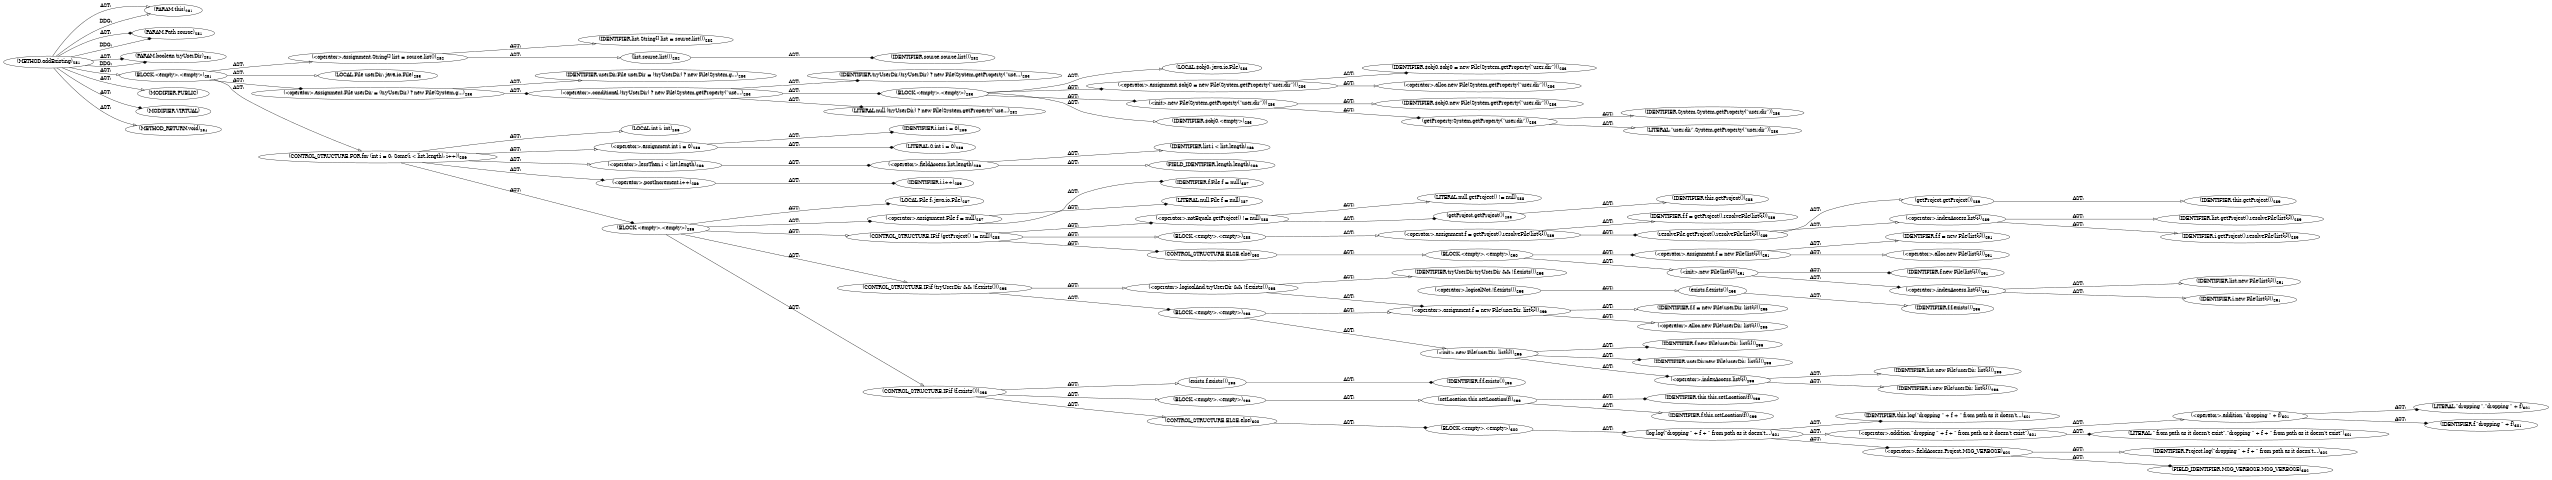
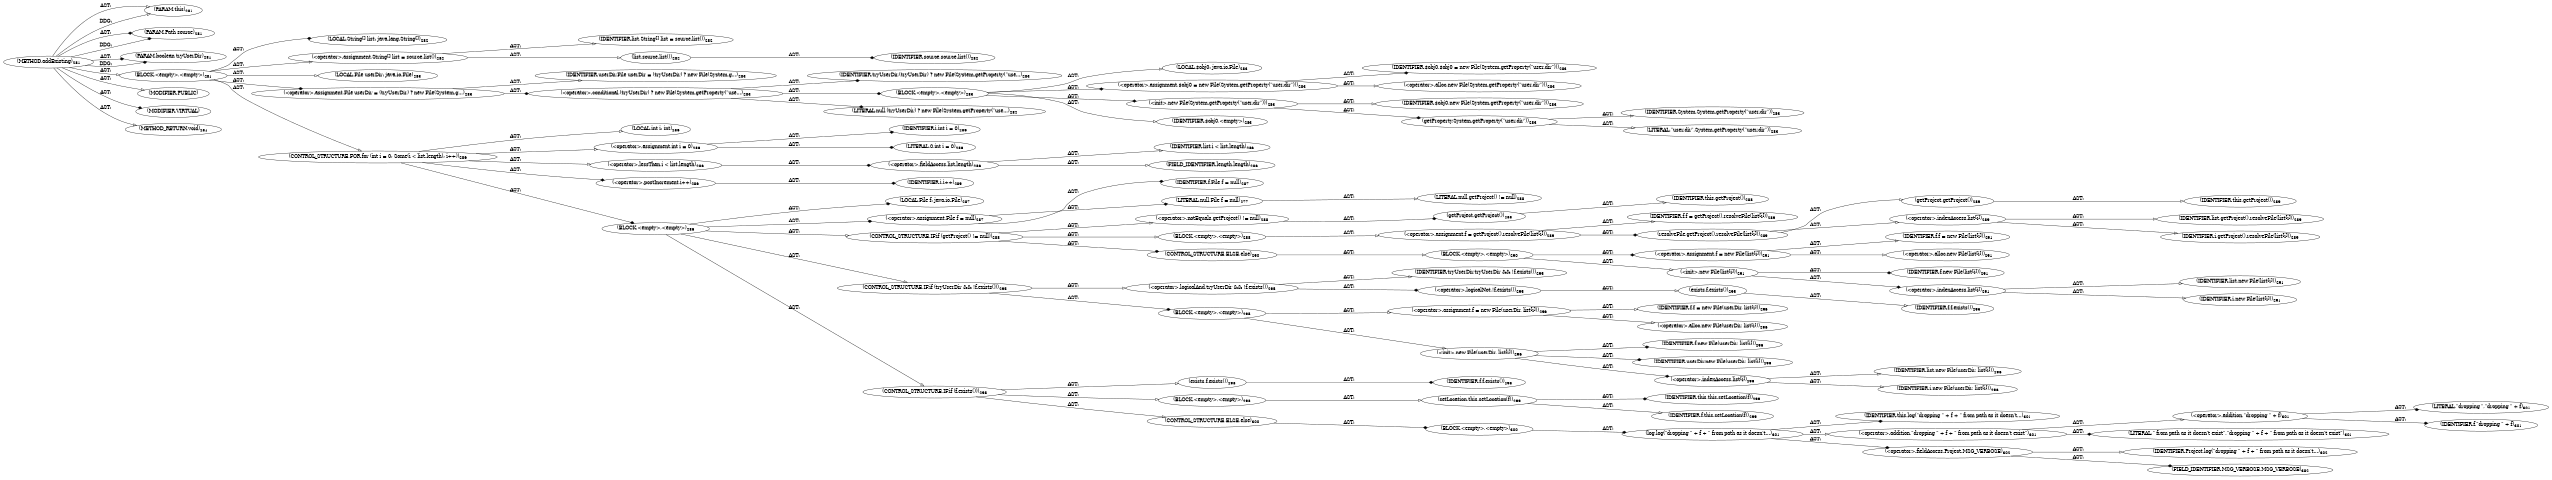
none -> (378, 40)
(1245, 183) -> (1245, 183)
(1244, 201) -> (1244, 201)
(1349, 209) -> (1338, 200)
(1074, 228) -> (1074, 228)
(1343, 299) -> (1356, 290)
